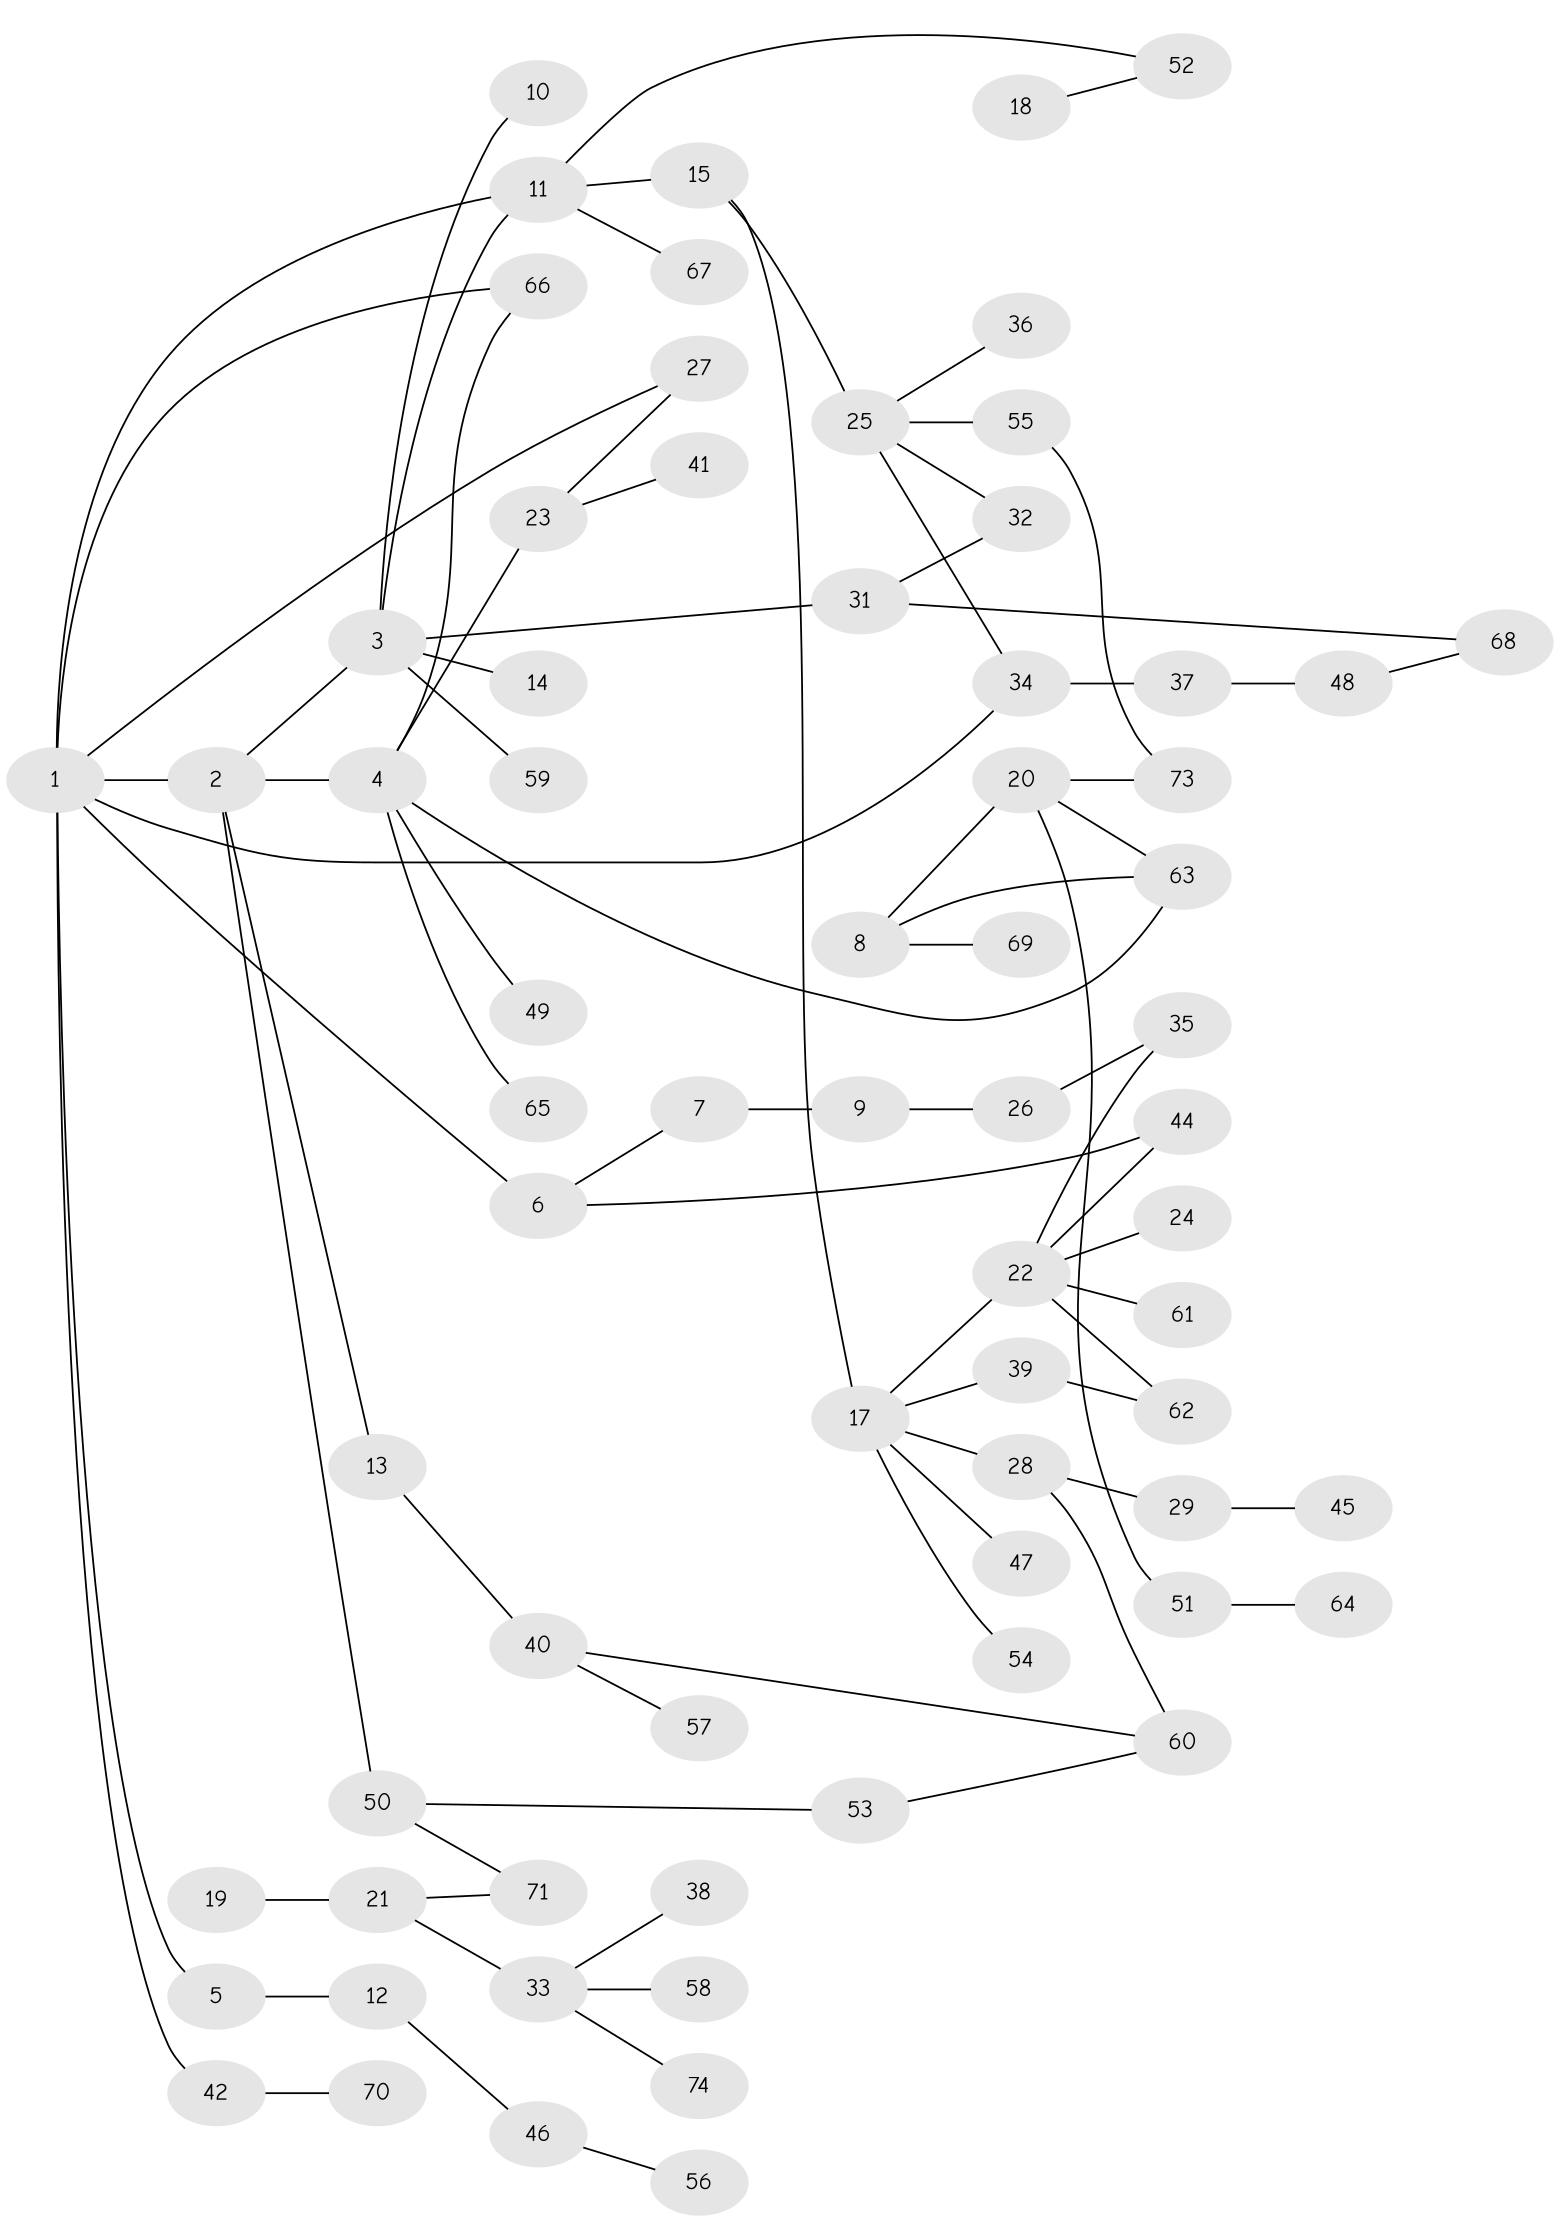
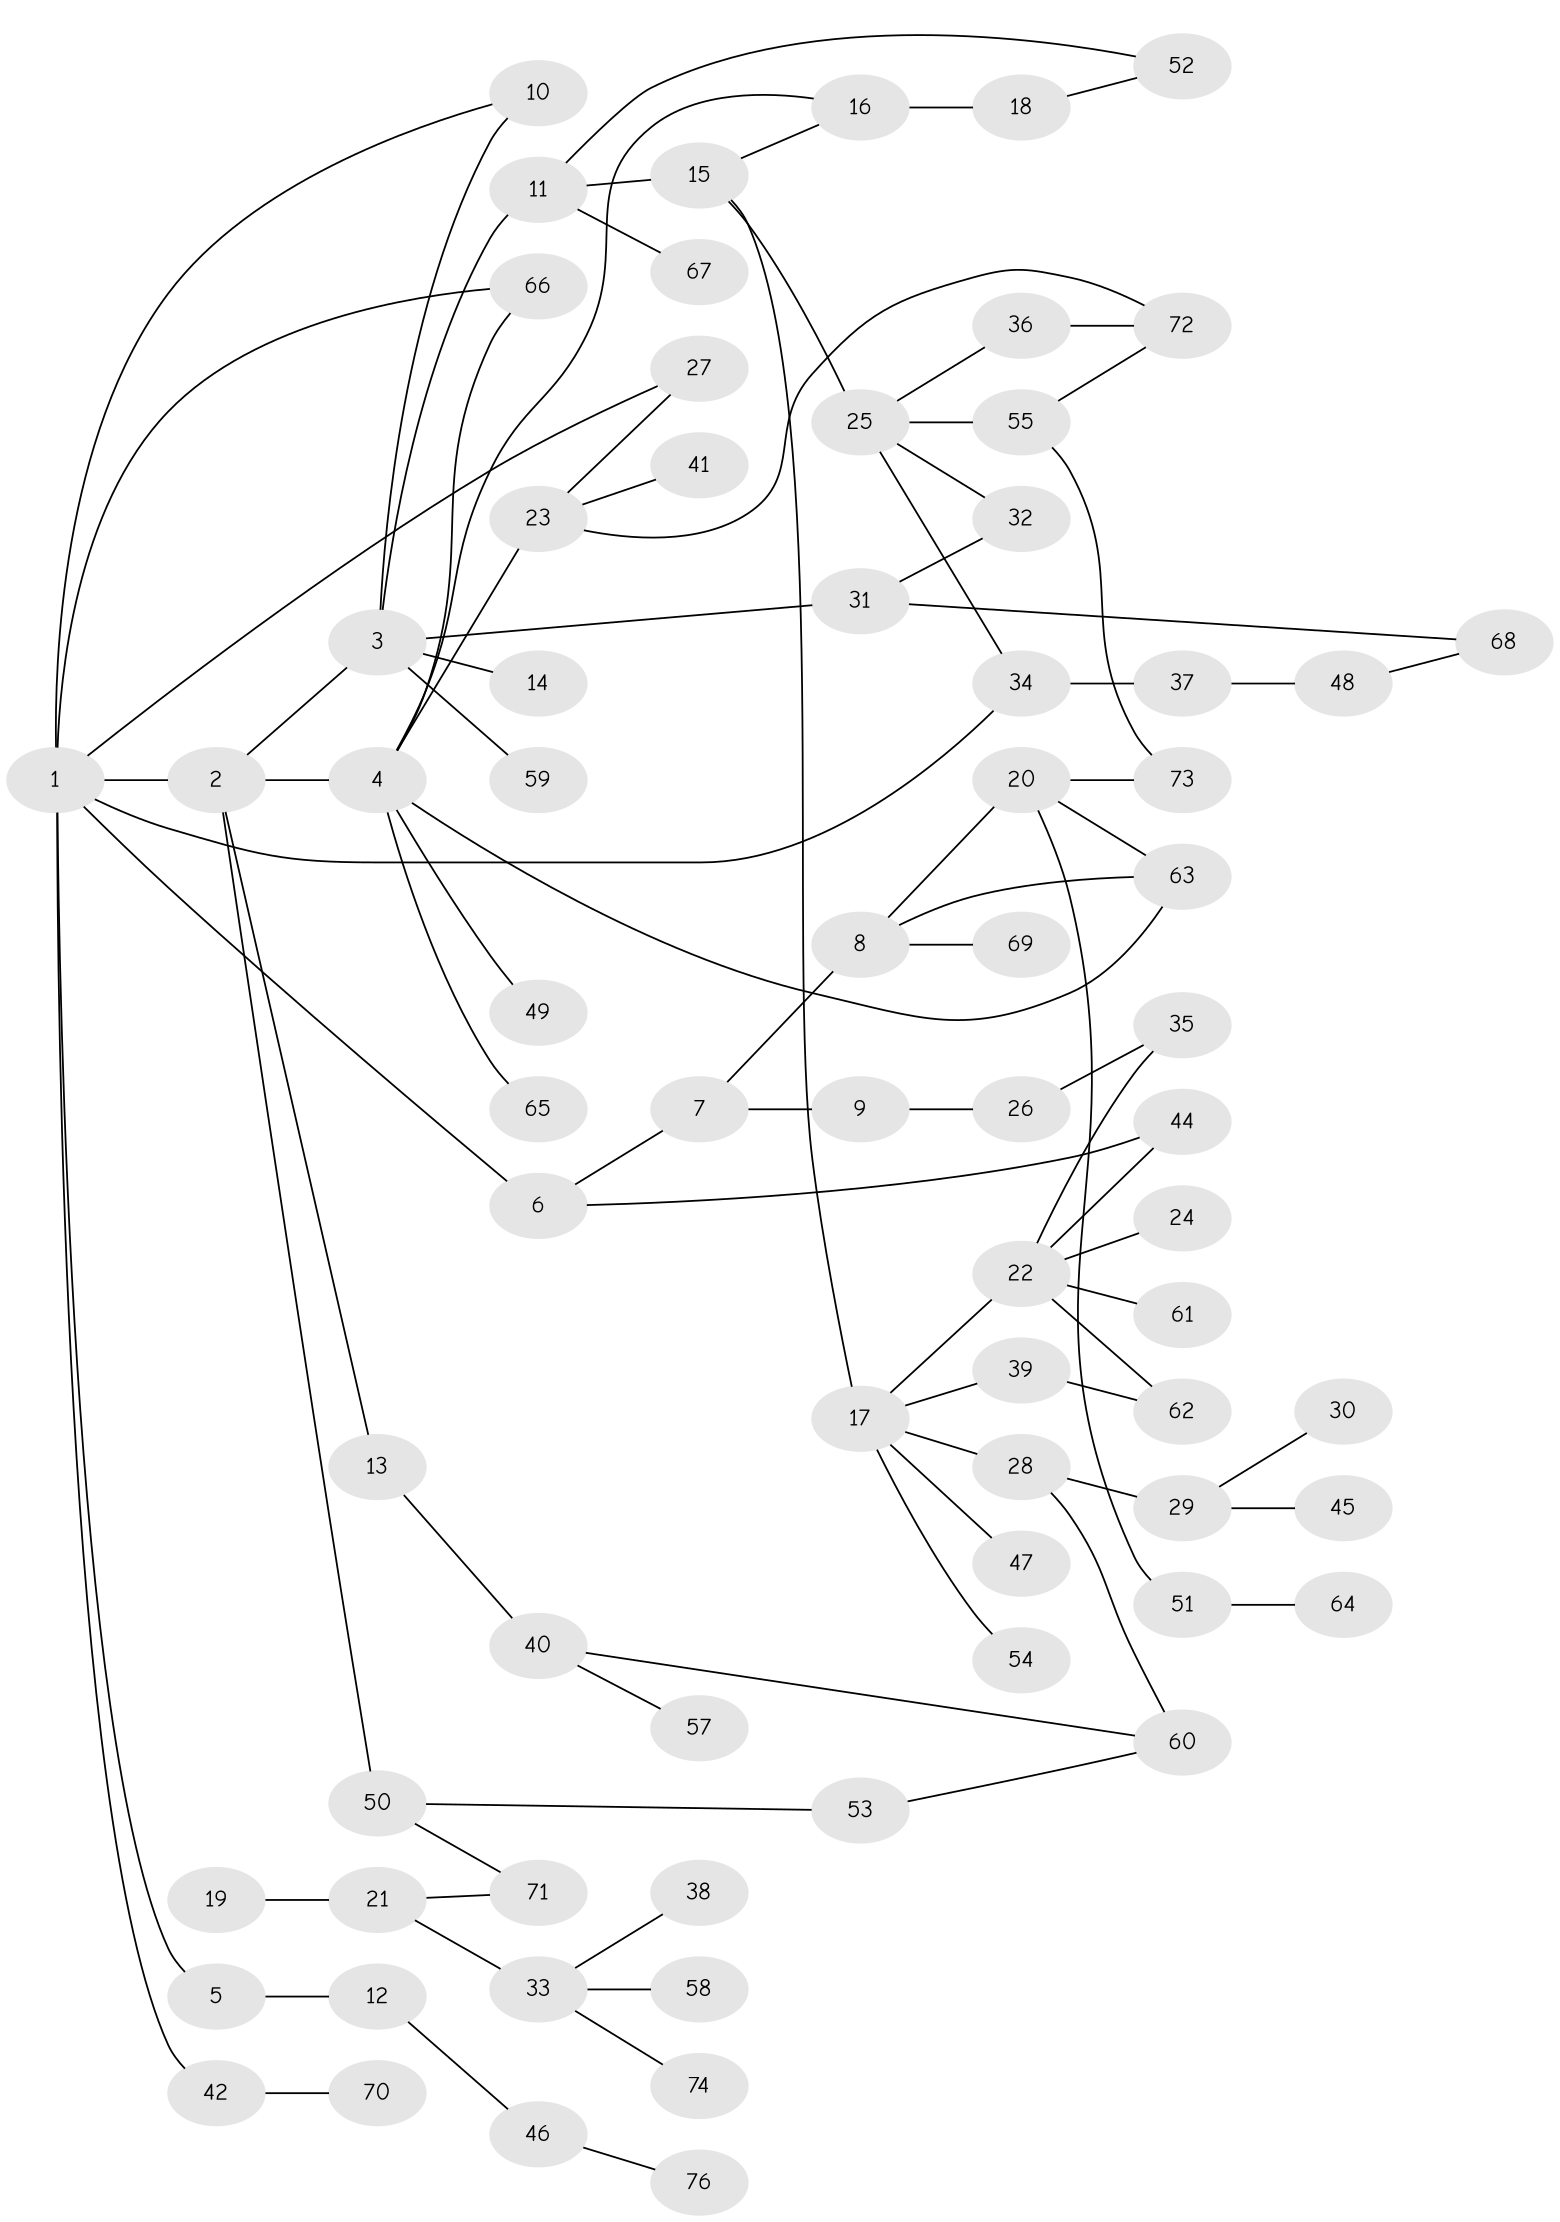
none -> (860, 108)
none -> (1182, 326)
(154, 376) -> (143, 333)
none -> (780, 1027)
none -> (1343, 1412)
(699, 2183) -> (699, 2183)
